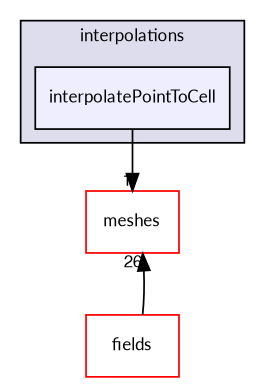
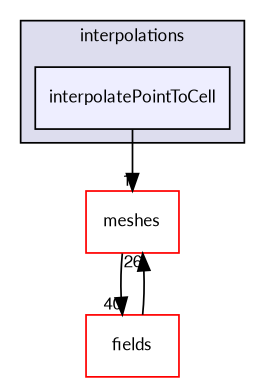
none -> (121, 275)
